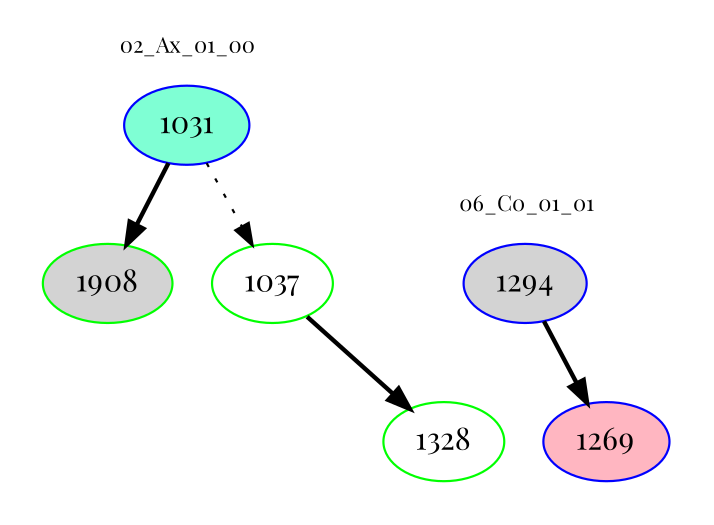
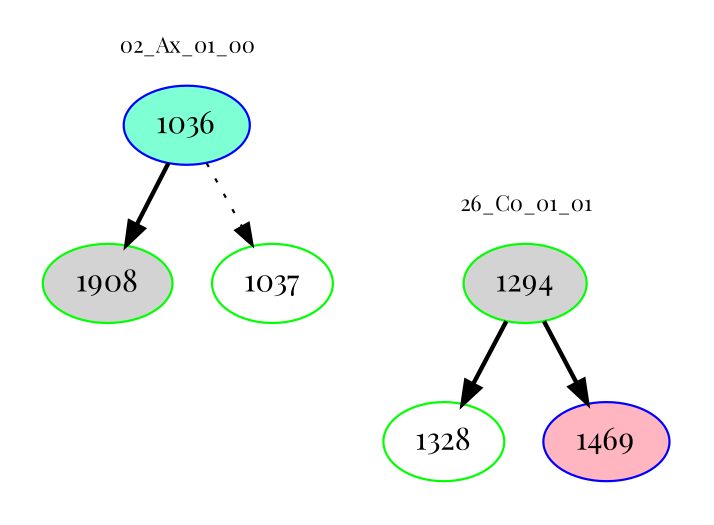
(187, 125) -> (187, 125)
(527, 205) -> (527, 205)
(525, 283) -> (525, 283)
(350, 355) -> (490, 353)
(606, 442) -> (606, 442)
